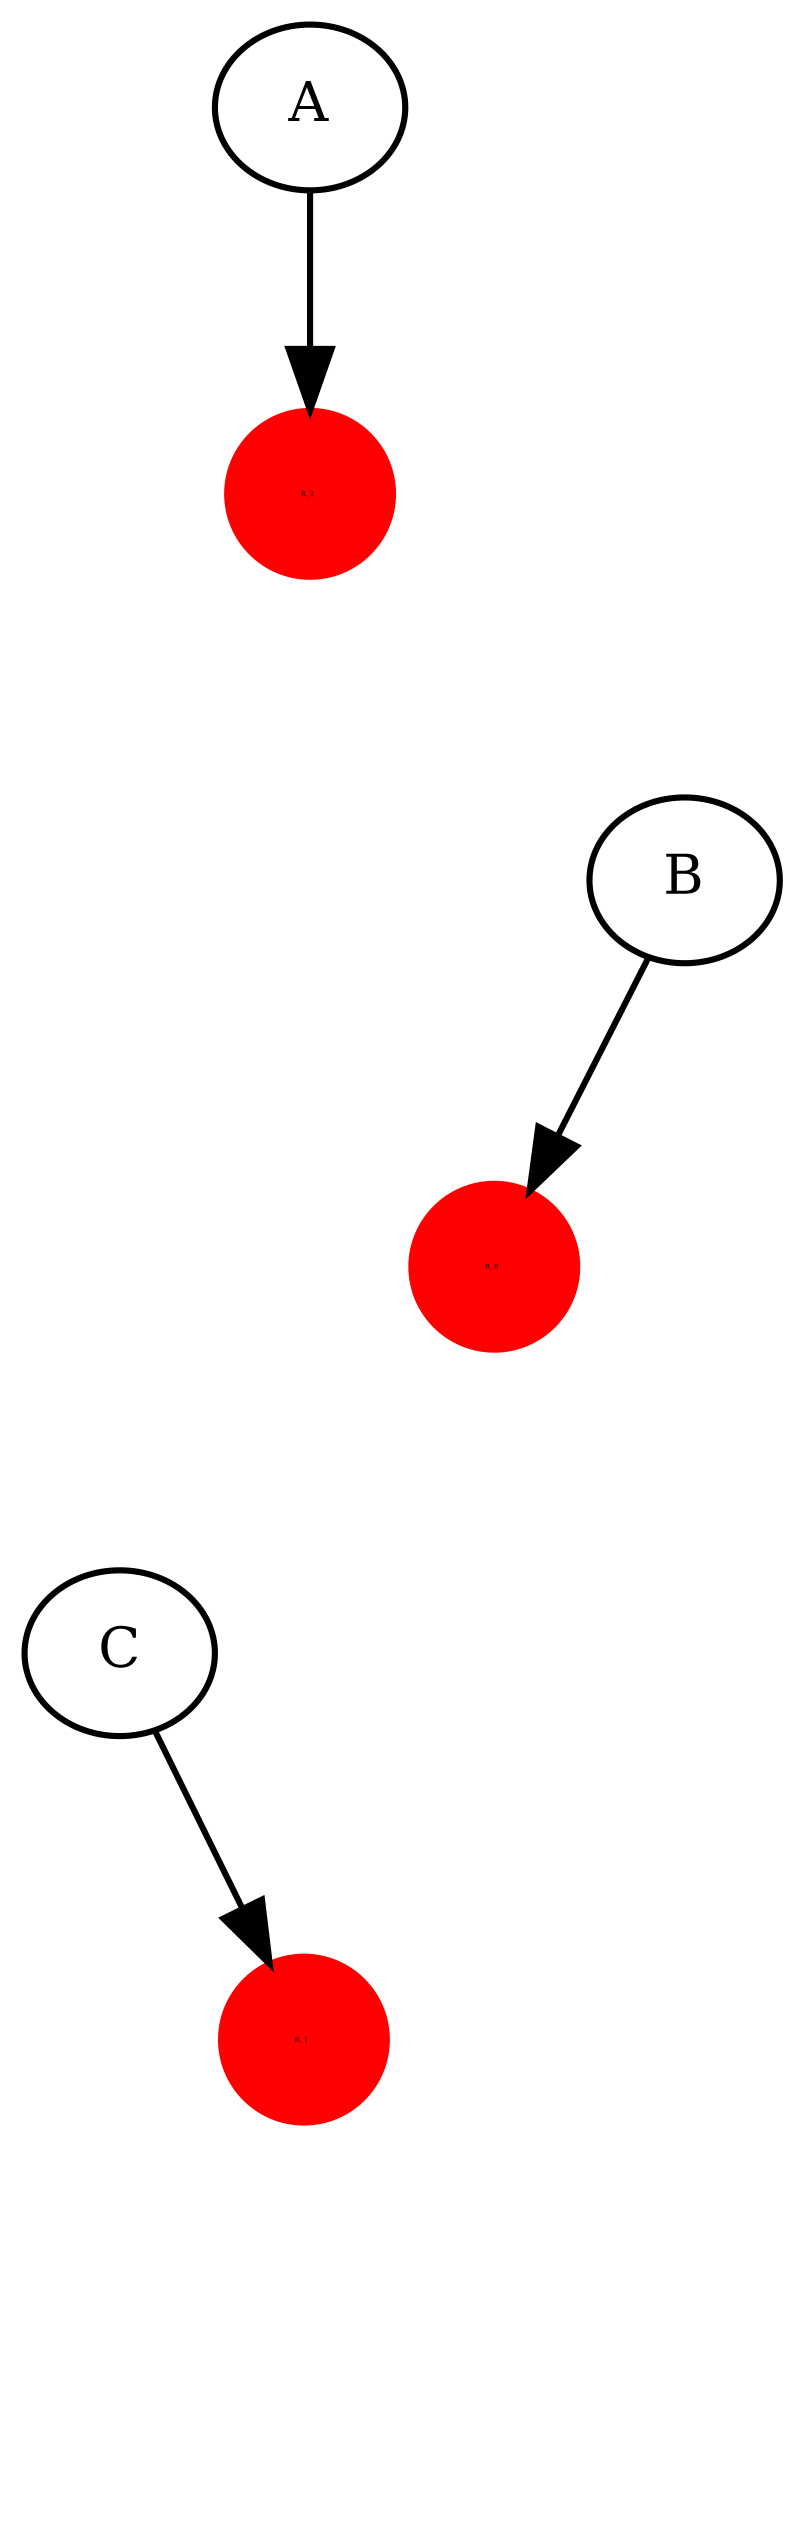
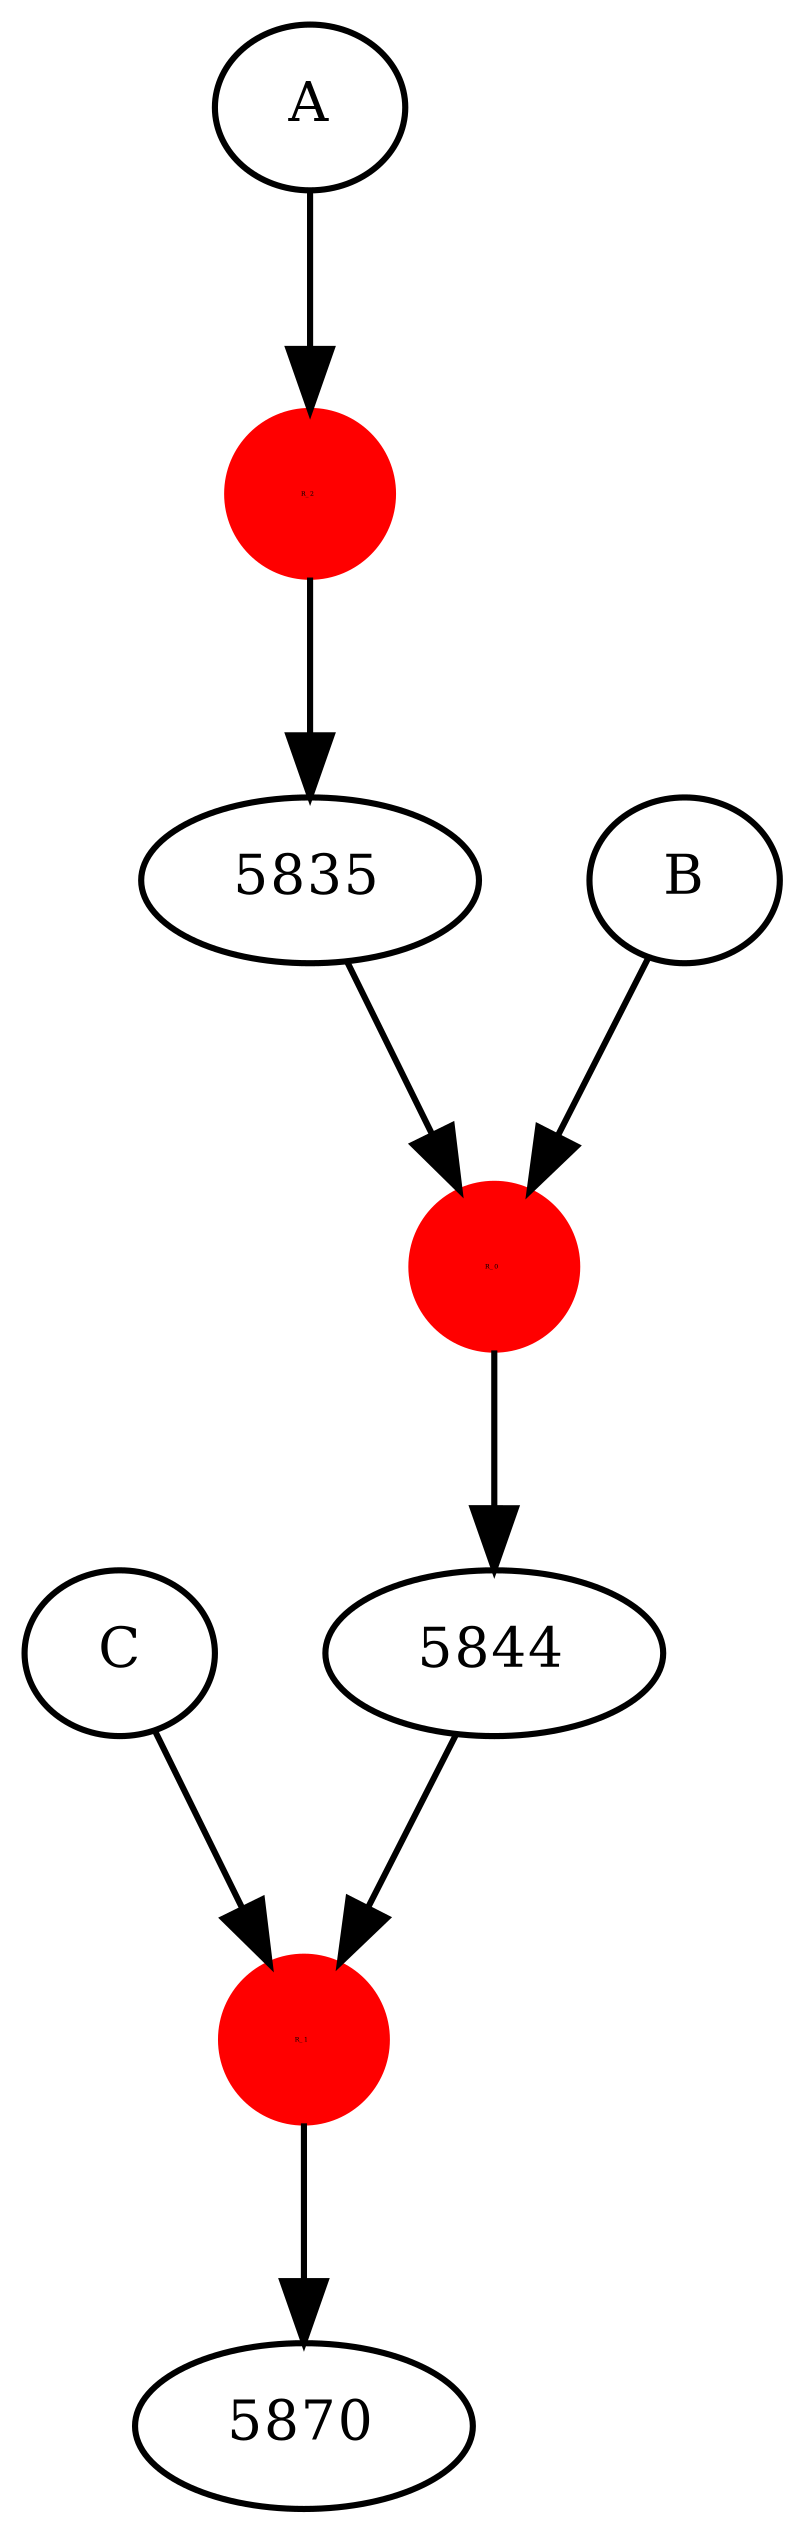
none -> (310, 880)
none -> (494, 1653)
none -> (304, 2426)
